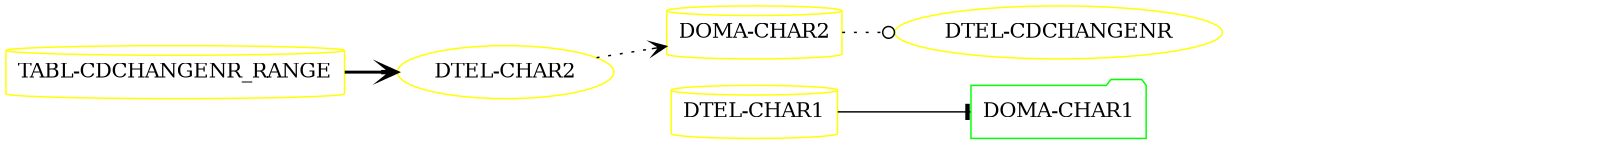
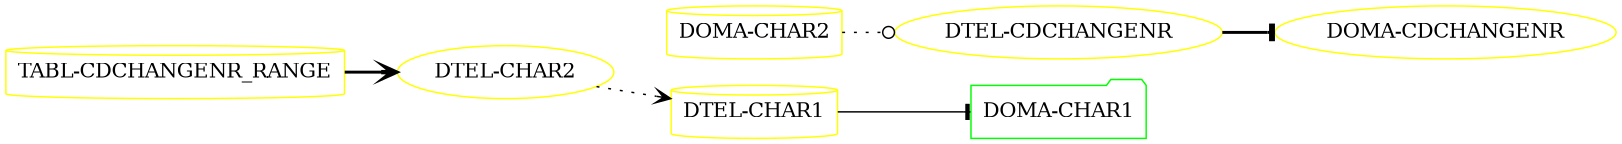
none -> (1446, 32)
(624, 53) -> (626, 91)
